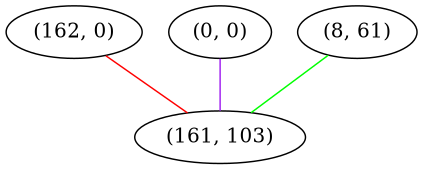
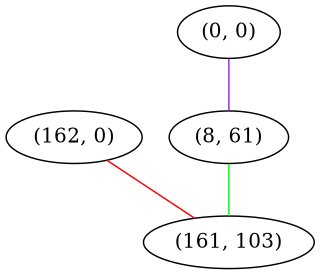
(220, 85) -> (229, 85)
